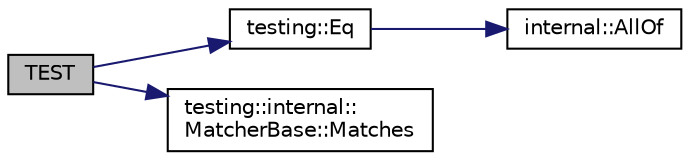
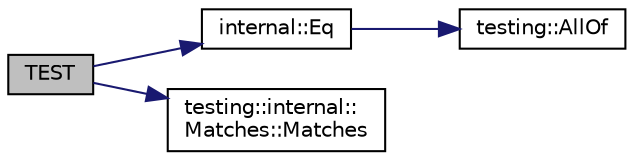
(300, 29) -> (276, 29)
(594, 29) -> (543, 29)
(300, 120) -> (276, 120)
